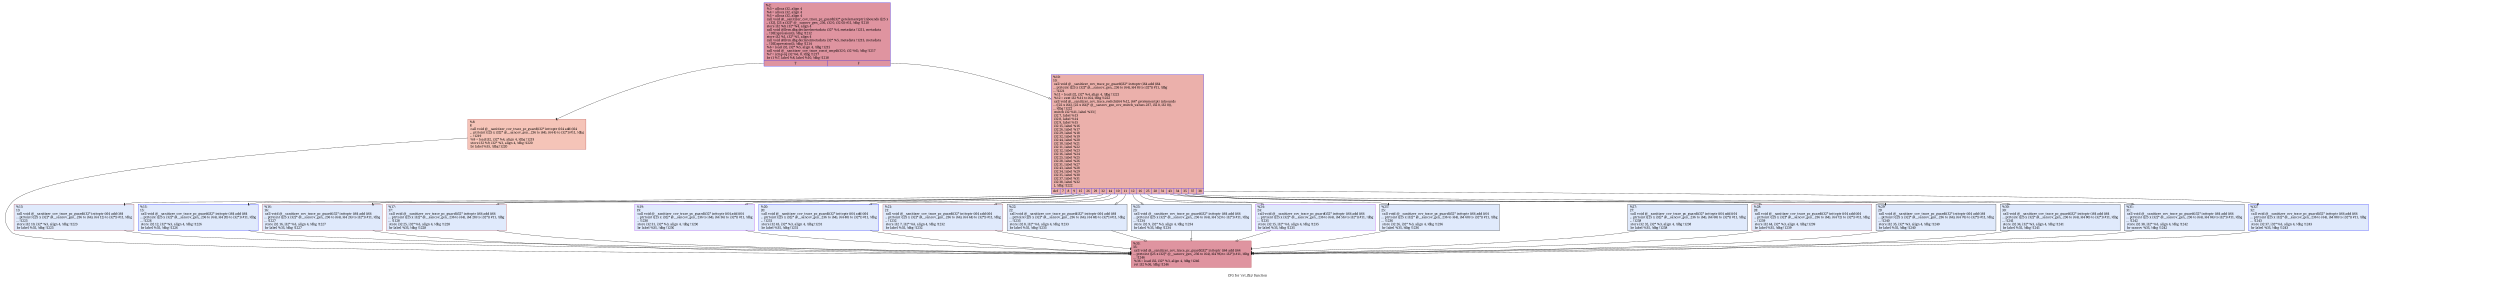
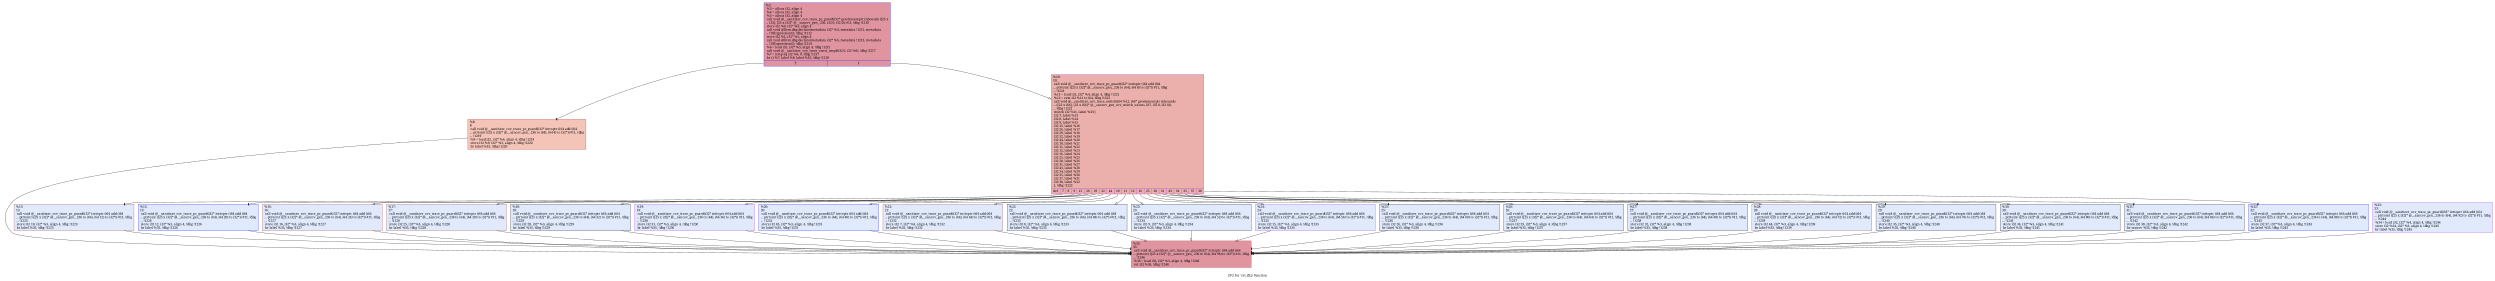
(1128, 134) -> (1128, 134)
none -> (1400, 200)
(1663, 200) -> (1663, 200)
(727, 201) -> (727, 201)
none -> (571, 217)
none -> (1564, 217)
none -> (2432, 217)
